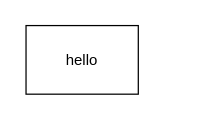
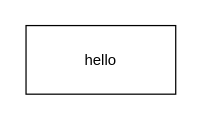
(82, 60) -> (101, 60)
